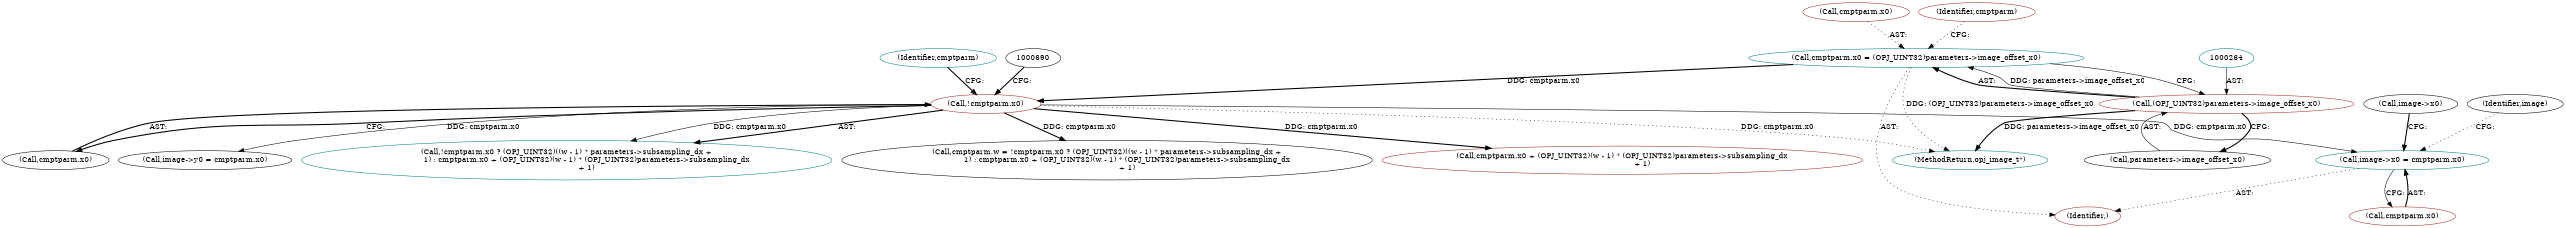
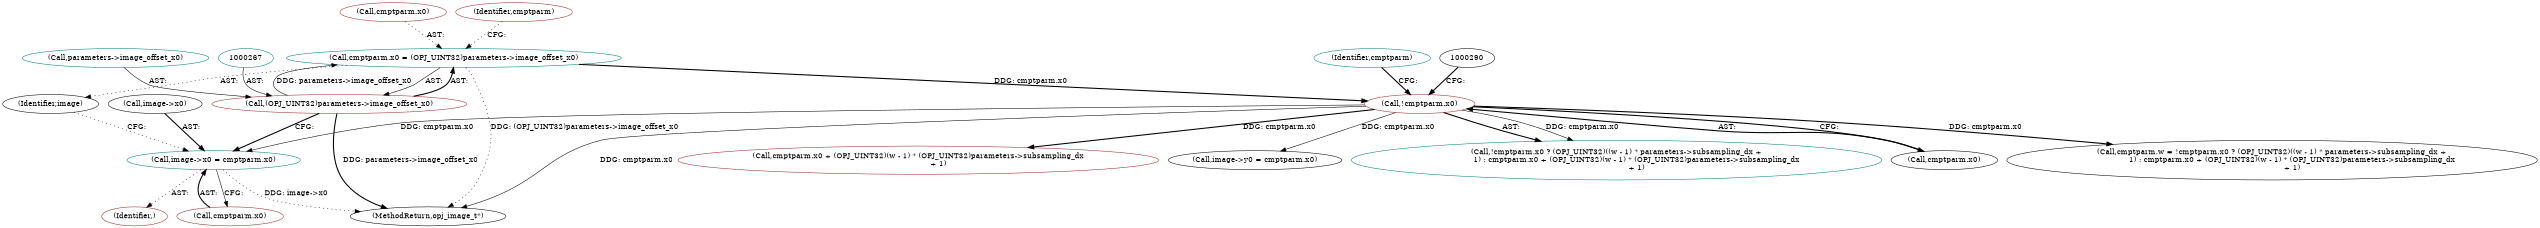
(1033, 58) -> (1467, 58)
(2227, 58) -> (246, 58)
(2187, 81) -> (435, 81)
(1485, 119) -> (908, 123)
(2419, 127) -> (193, 127)
(2246, 135) -> (279, 131)
(1970, 160) -> (428, 216)
(2177, 160) -> (116, 58)
(1907, 192) -> (218, 77)
none -> (285, 203)
